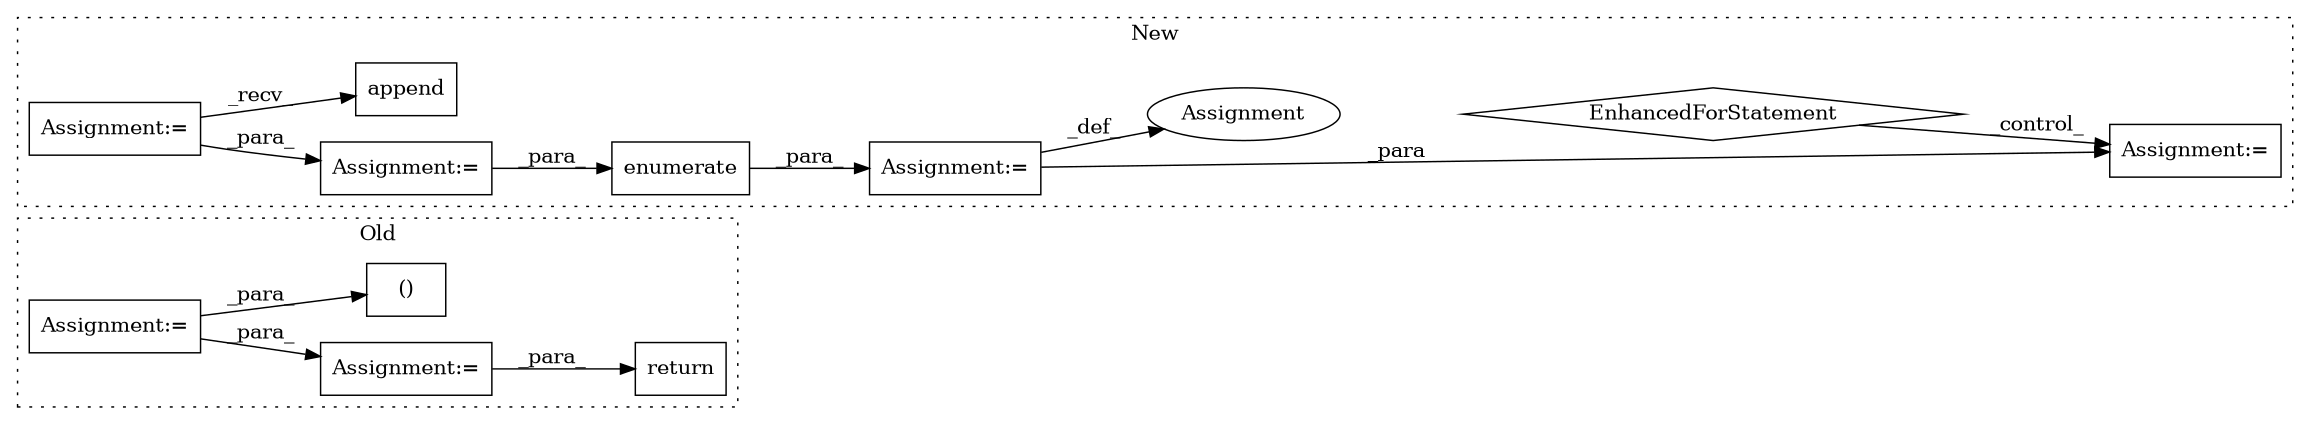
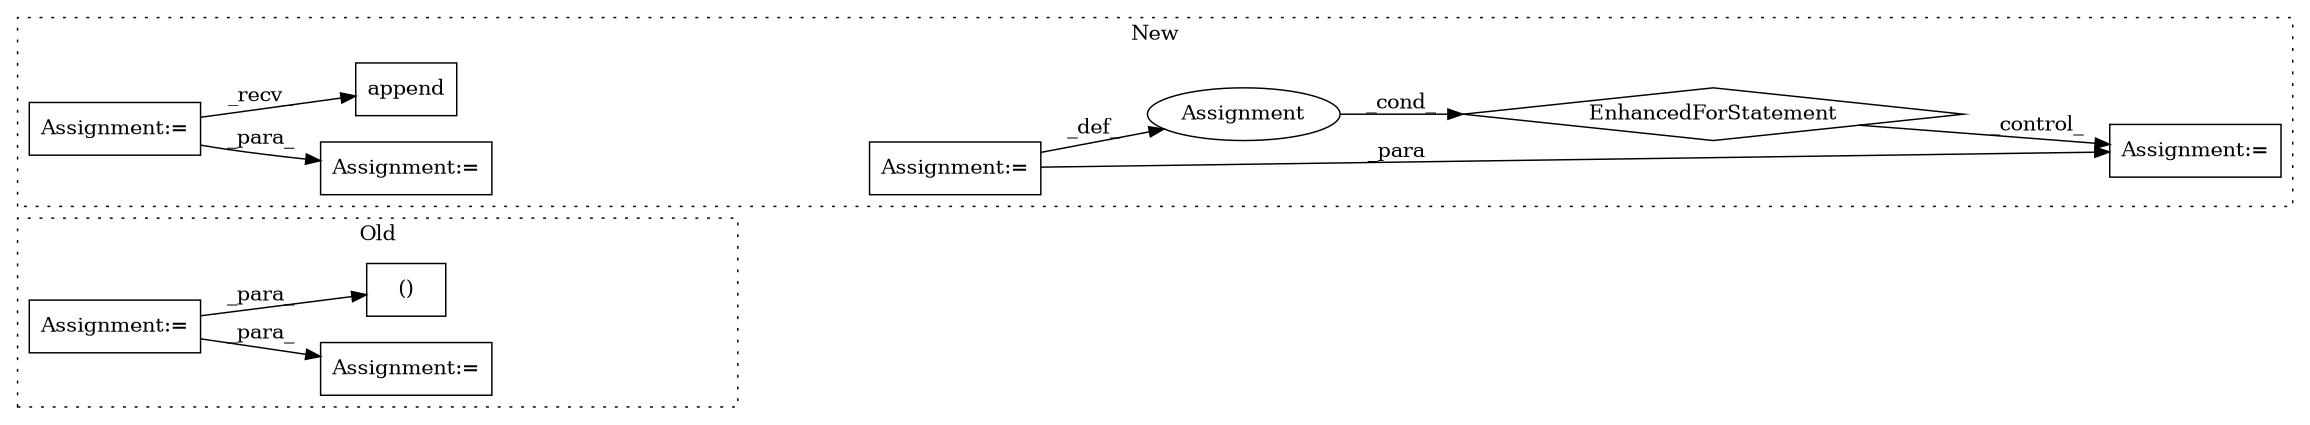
none -> (1394, 114)
(681, 168) -> none
(681, 369) -> none
